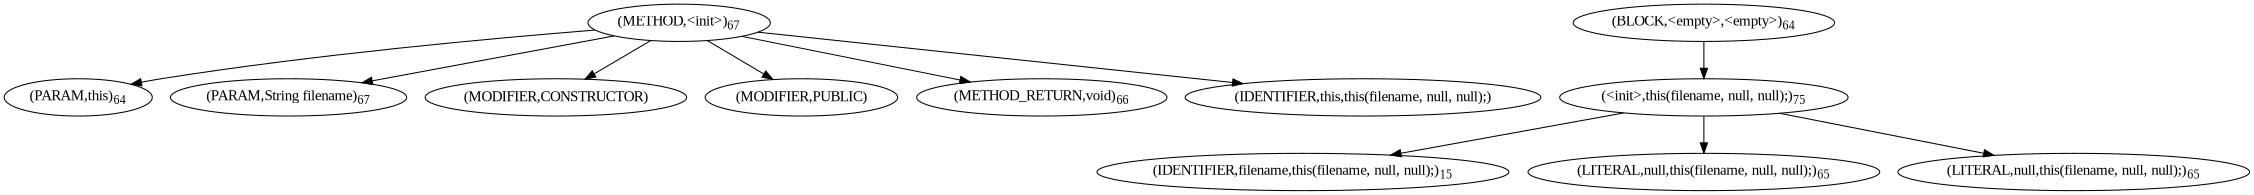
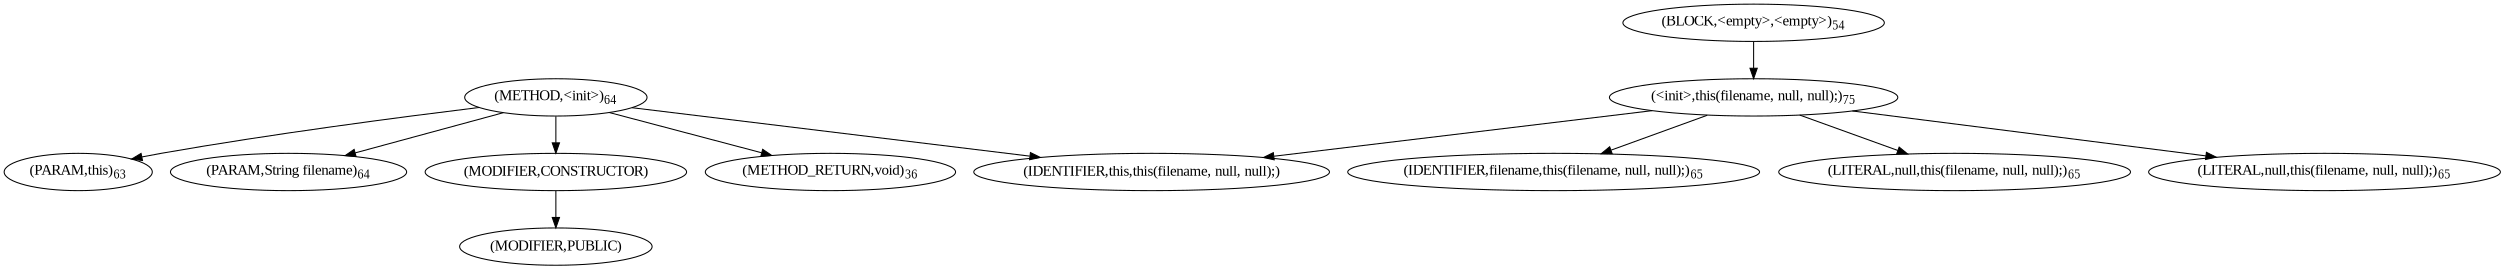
(734, 21) -> (611, 96)
(1789, 21) -> (1839, 21)
(736, 57) -> (556, 204)
(120, 96) -> (120, 170)
(364, 96) -> (364, 170)
(1123, 96) -> (912, 170)
none -> (1463, 133)
(1446, 170) -> (1697, 170)
